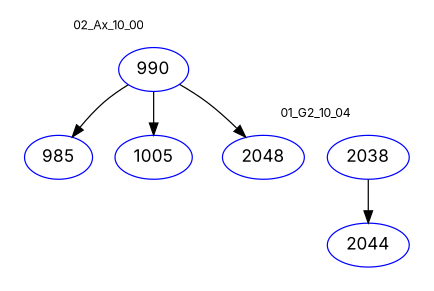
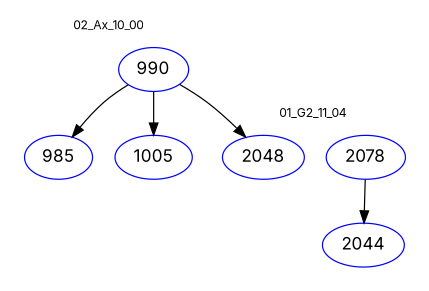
(316, 114) -> (313, 114)
(368, 157) -> (366, 157)
